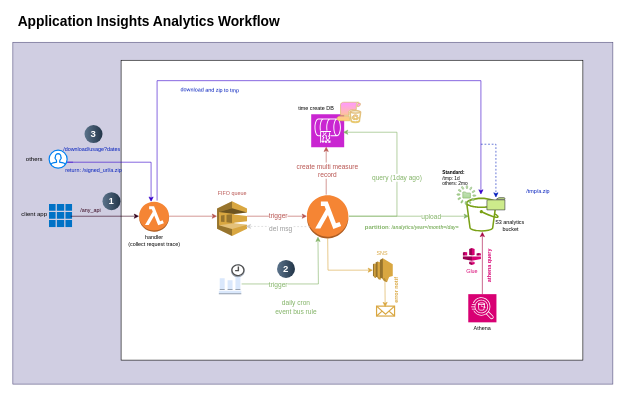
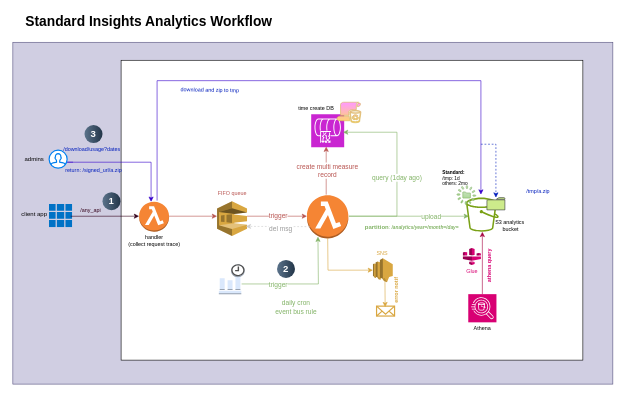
(149, 21) -> (149, 21)
(34, 159) -> (34, 159)
